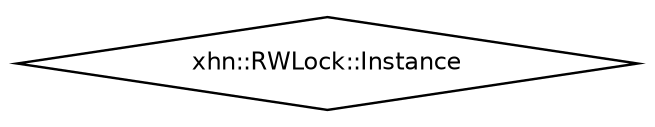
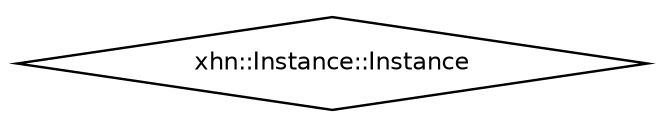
(327, 64) -> (332, 64)
